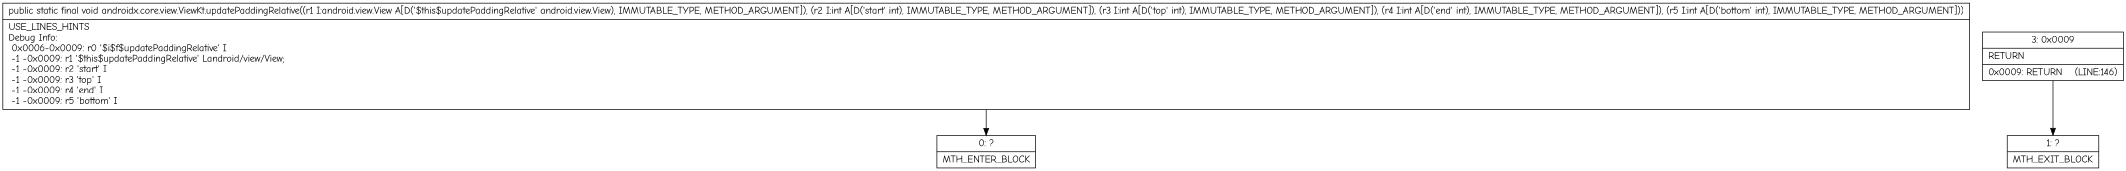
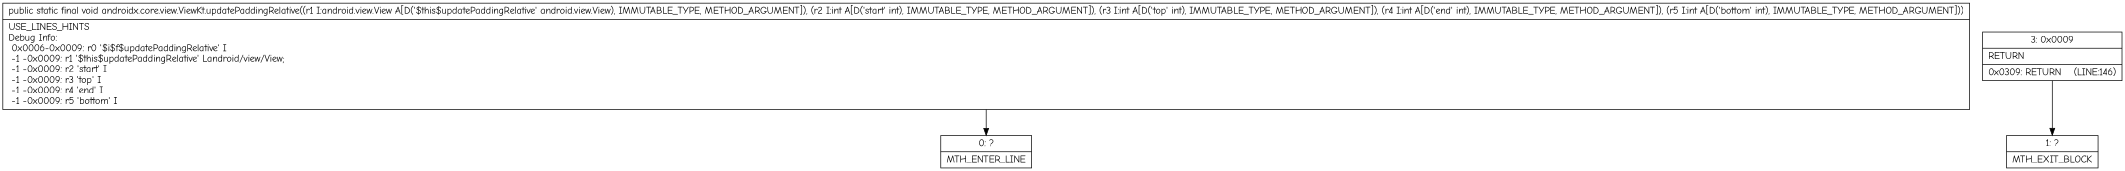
(2053, 72) -> (2052, 72)
(986, 159) -> (986, 159)
